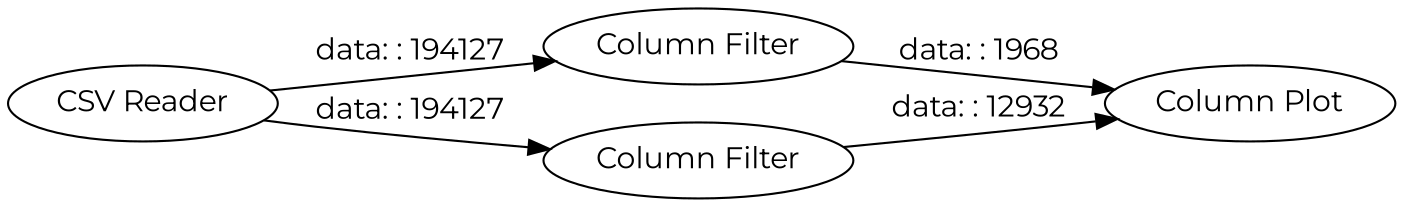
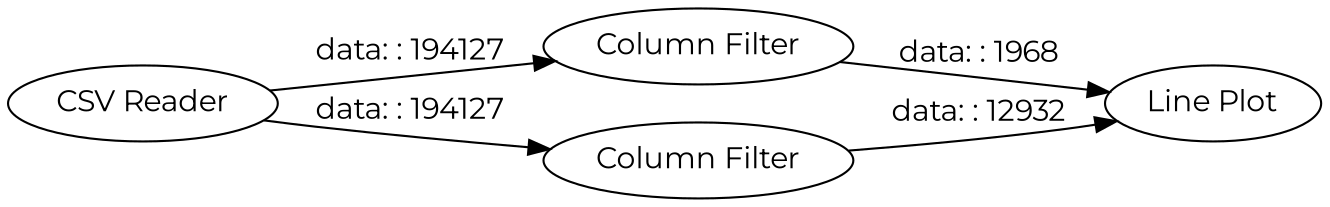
(1250, 103) -> (1213, 103)
